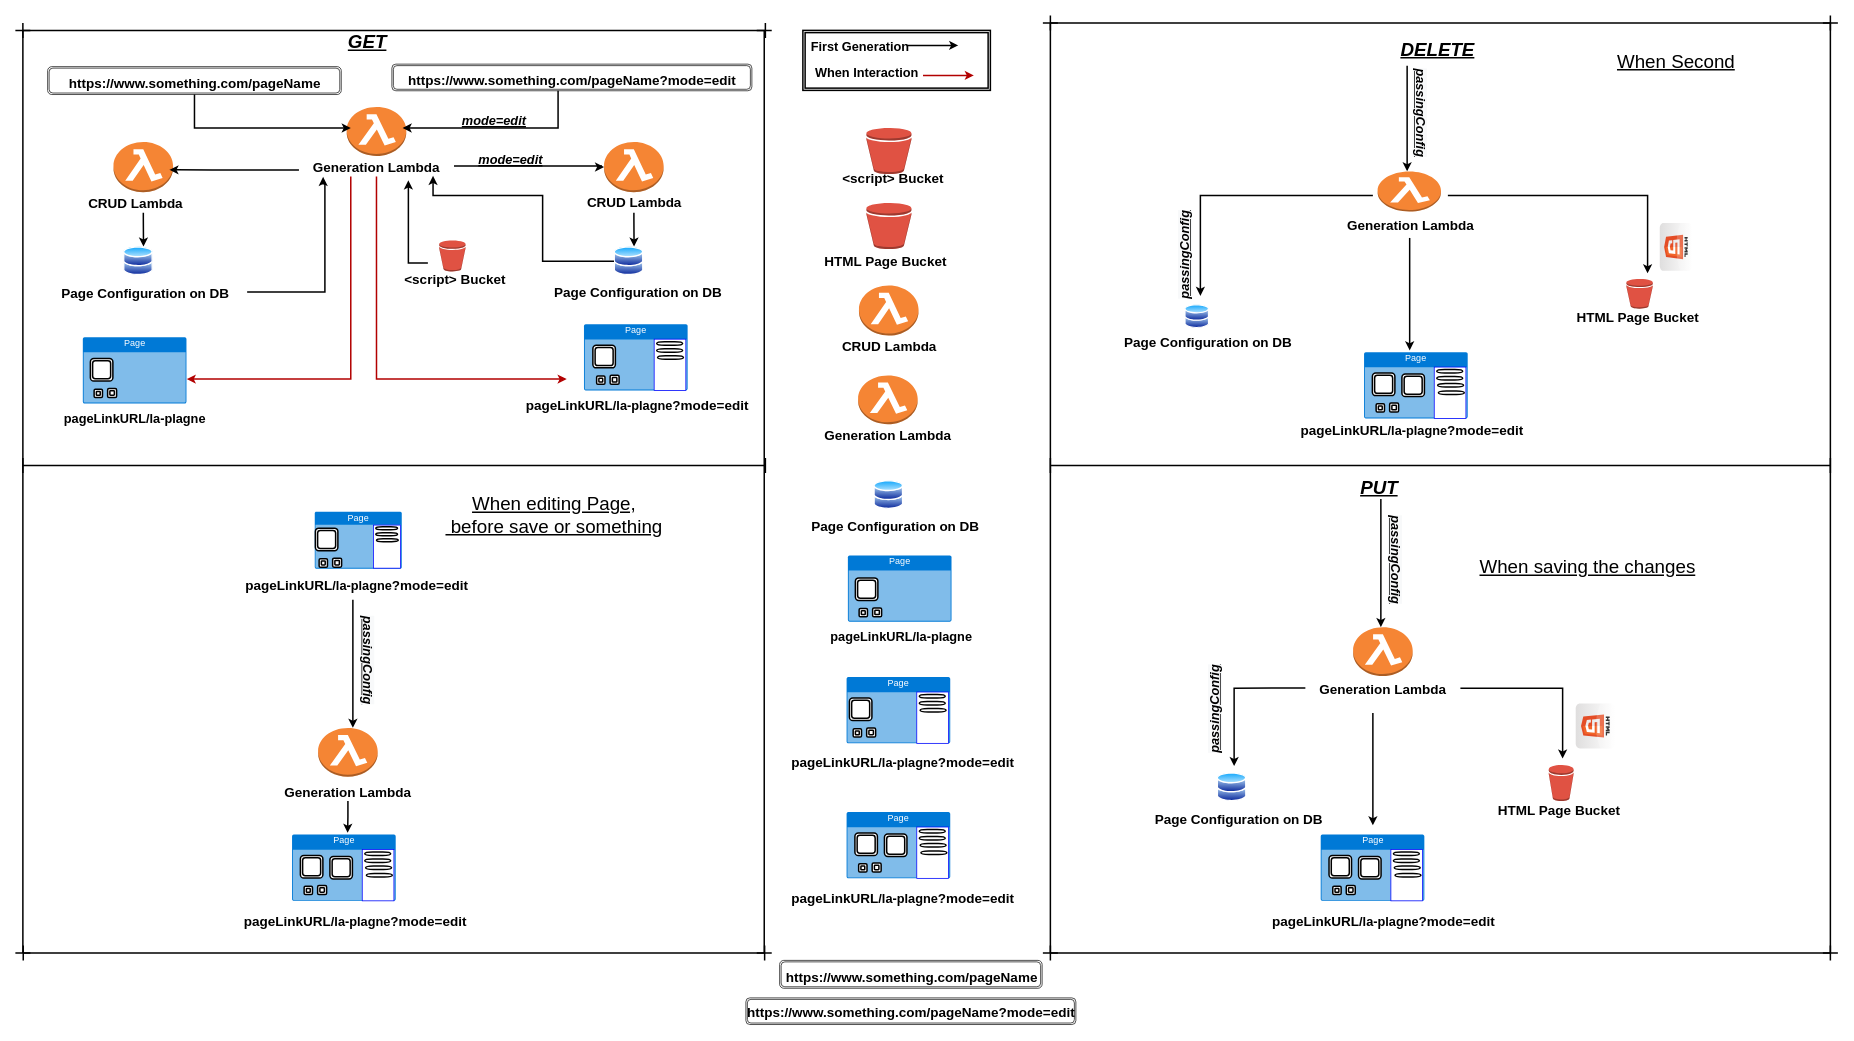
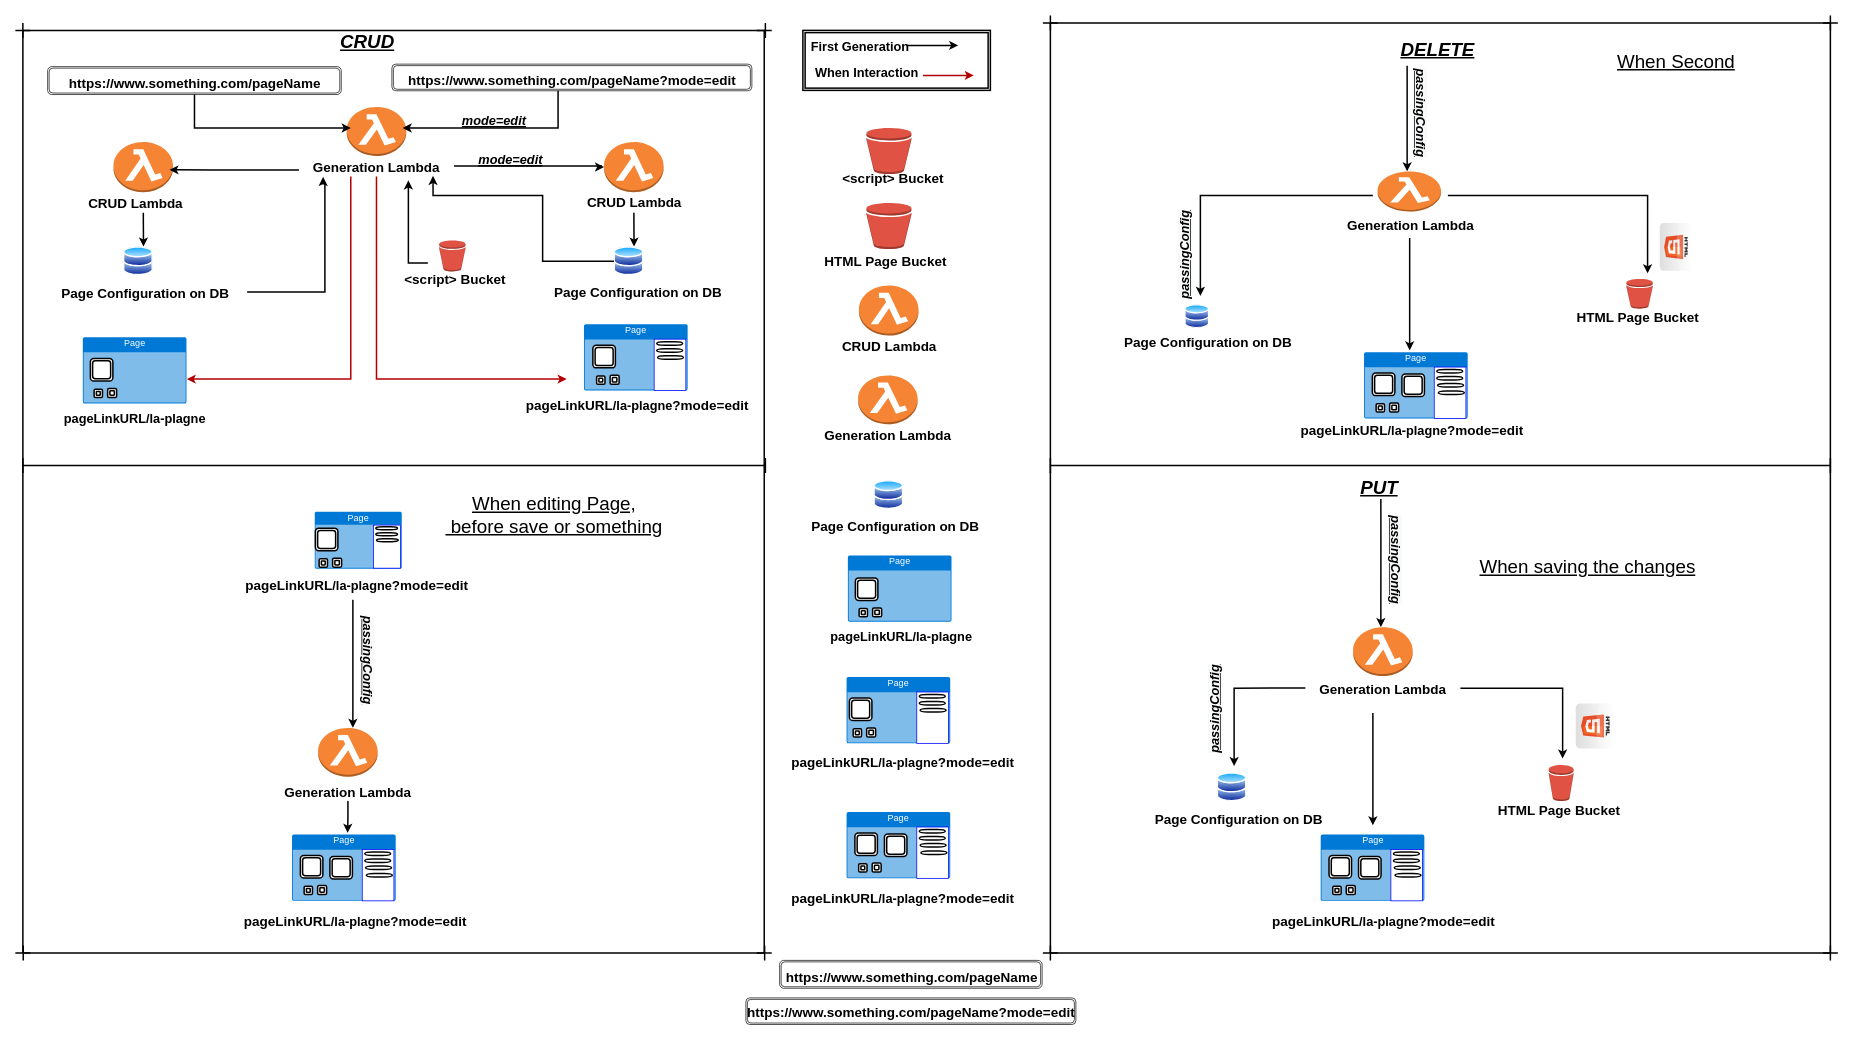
(368, 41) -> (368, 41)
